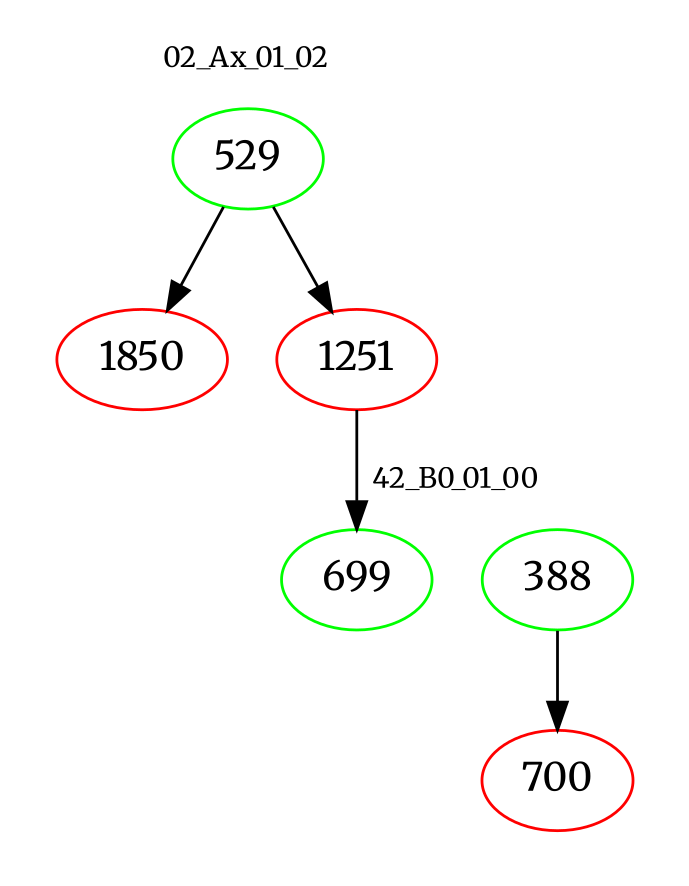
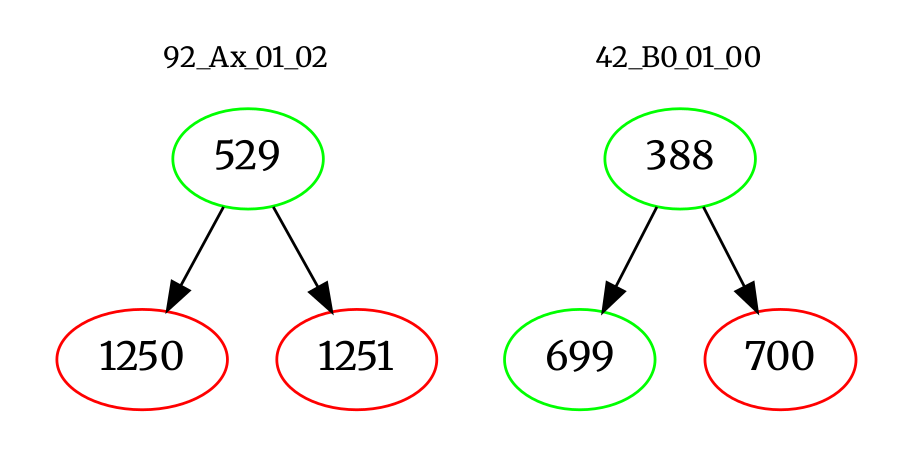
(247, 60) -> (247, 60)
(142, 360) -> (142, 360)
(357, 471) -> (636, 247)
